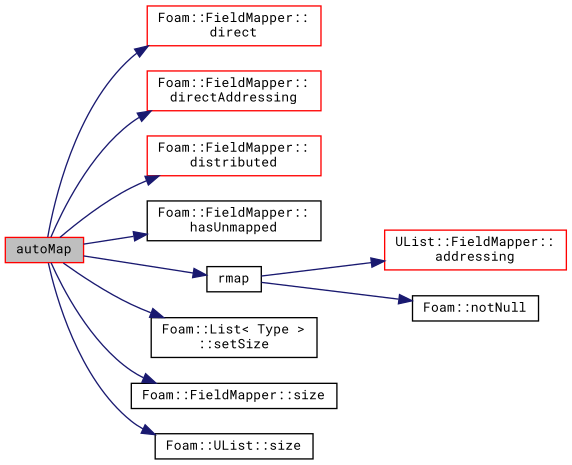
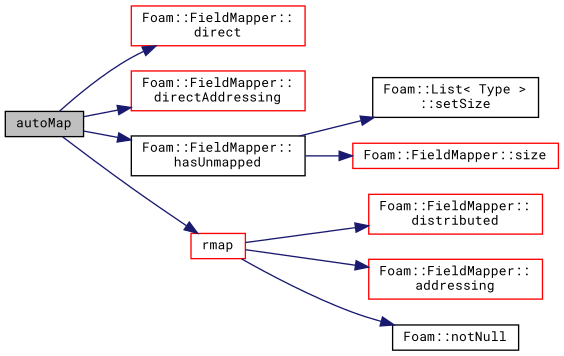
(101, 206) -> (300, 235)
(44, 250) -> (44, 124)
(476, 250) -> (456, 279)
(234, 279) -> (218, 246)
(106, 291) -> (330, 128)
(89, 328) -> (322, 156)
(234, 396) -> (456, 156)
(234, 446) -> none
